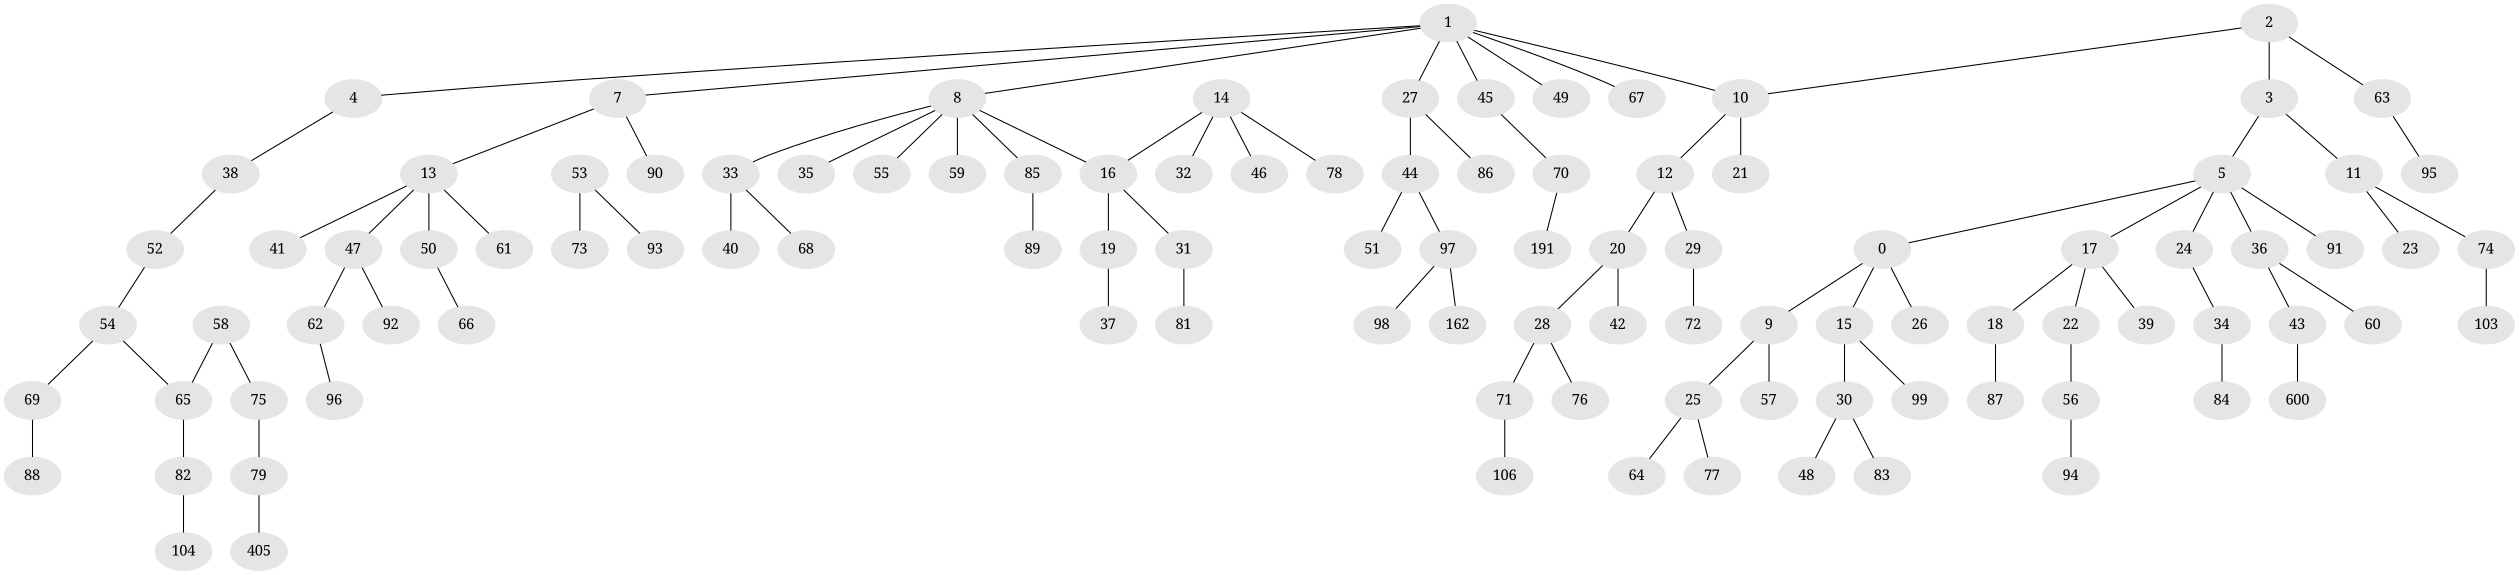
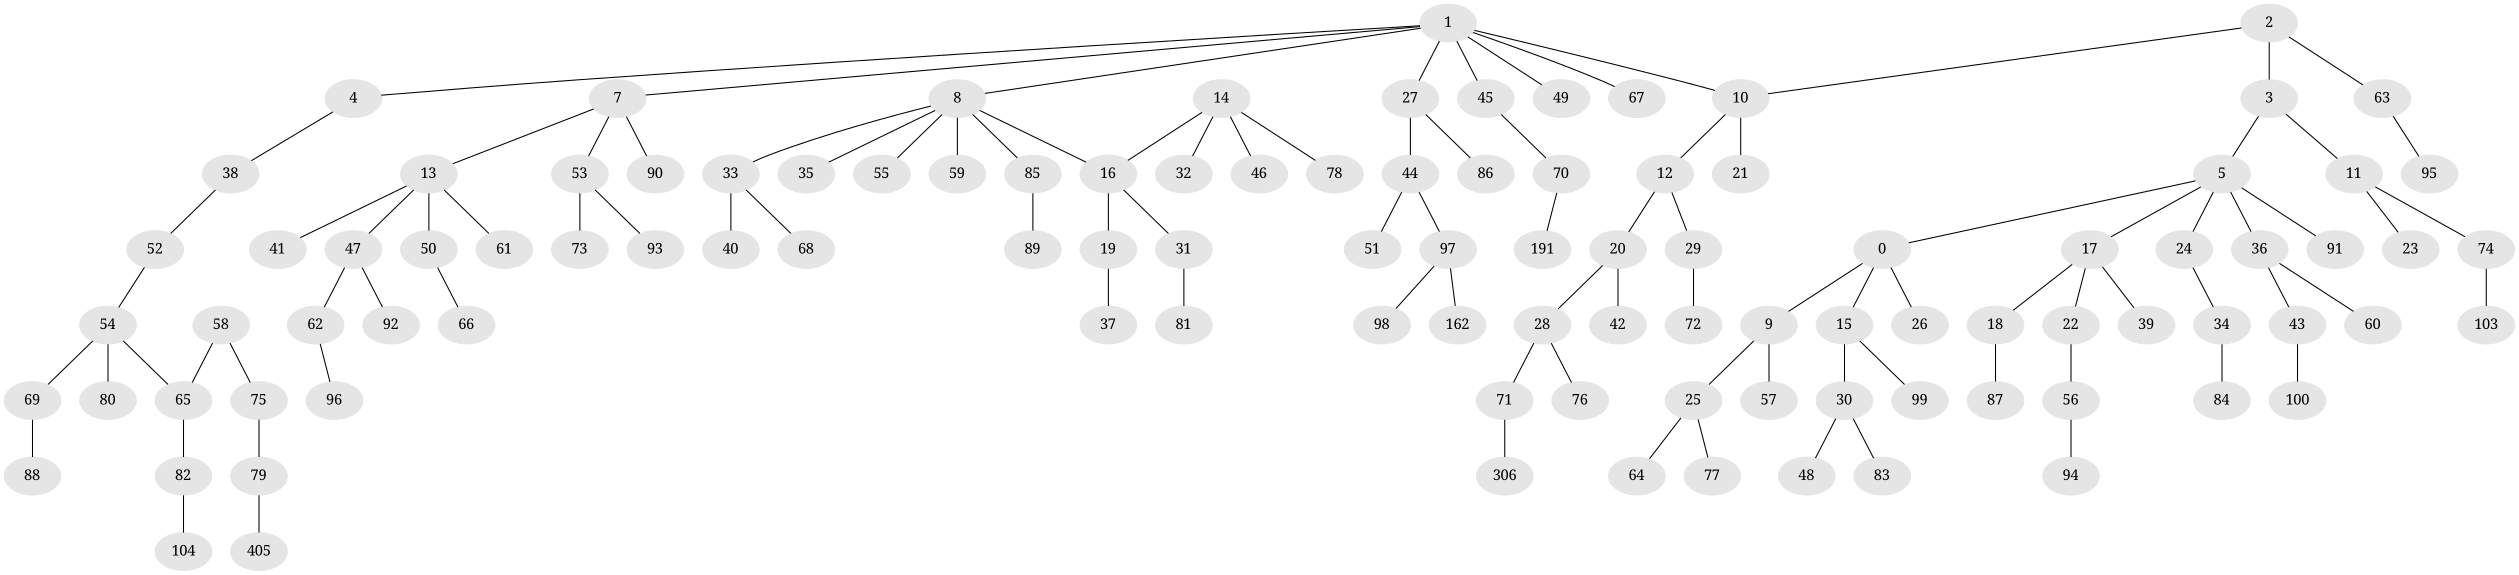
none -> (599, 136)
none -> (108, 401)
(2298, 401) -> (2298, 401)
(1505, 476) -> (1505, 476)
